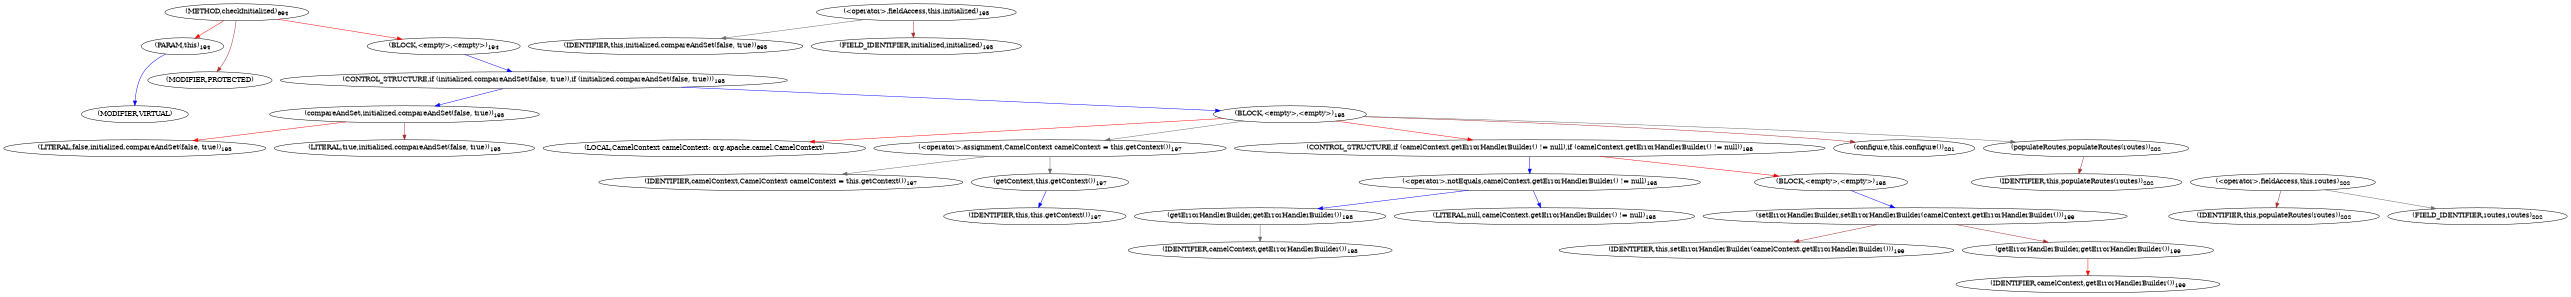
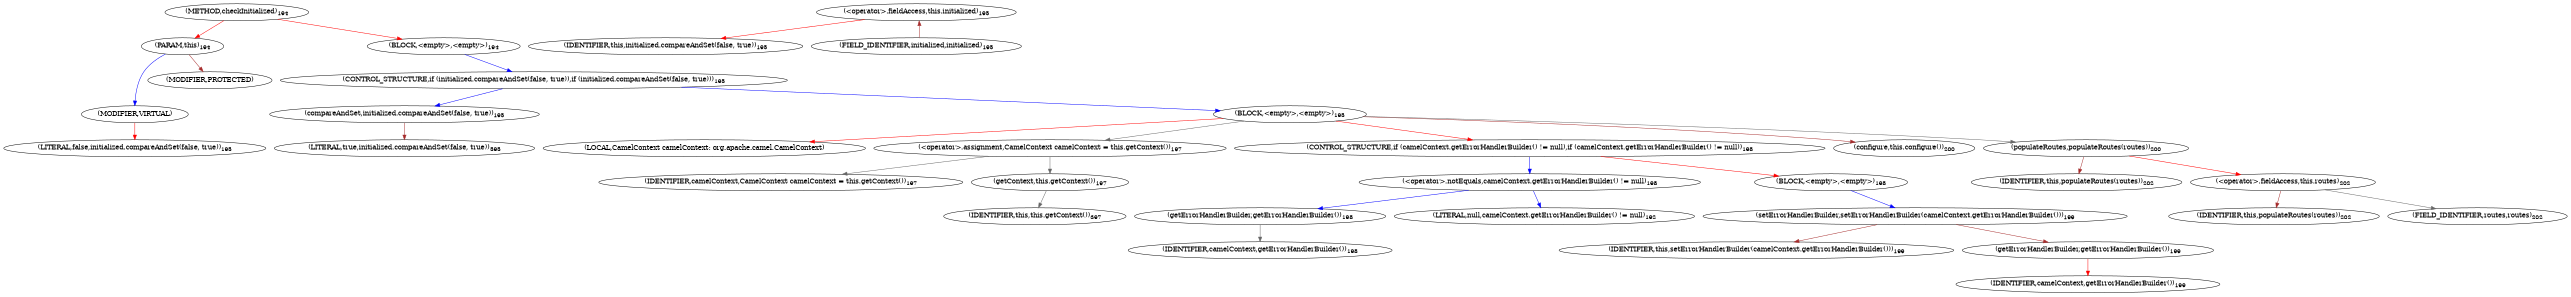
(283, 12) -> (283, 12)
(913, 27) -> (920, 32)
(795, 29) -> (795, 29)
(231, 46) -> (195, 61)
(762, 46) -> (762, 46)
(272, 131) -> (135, 129)
(495, 148) -> (495, 148)
(1949, 148) -> (1949, 148)
(2156, 148) -> (2156, 148)
none -> (2183, 165)
(1043, 197) -> (1043, 197)
(1096, 216) -> (1096, 216)
(1651, 216) -> (1651, 216)
